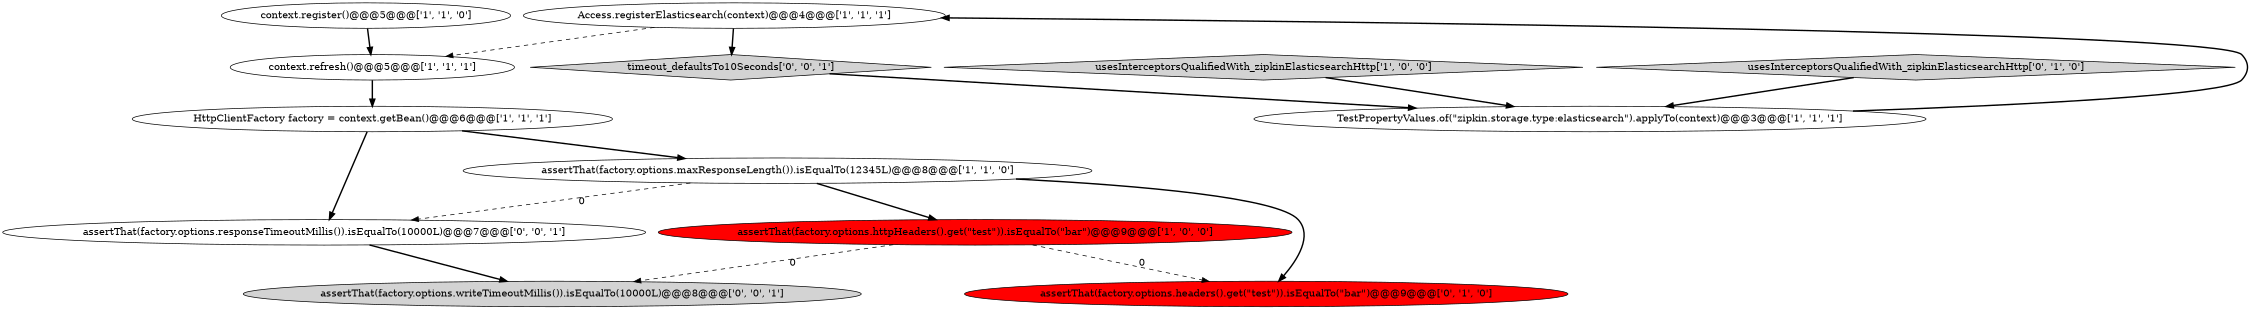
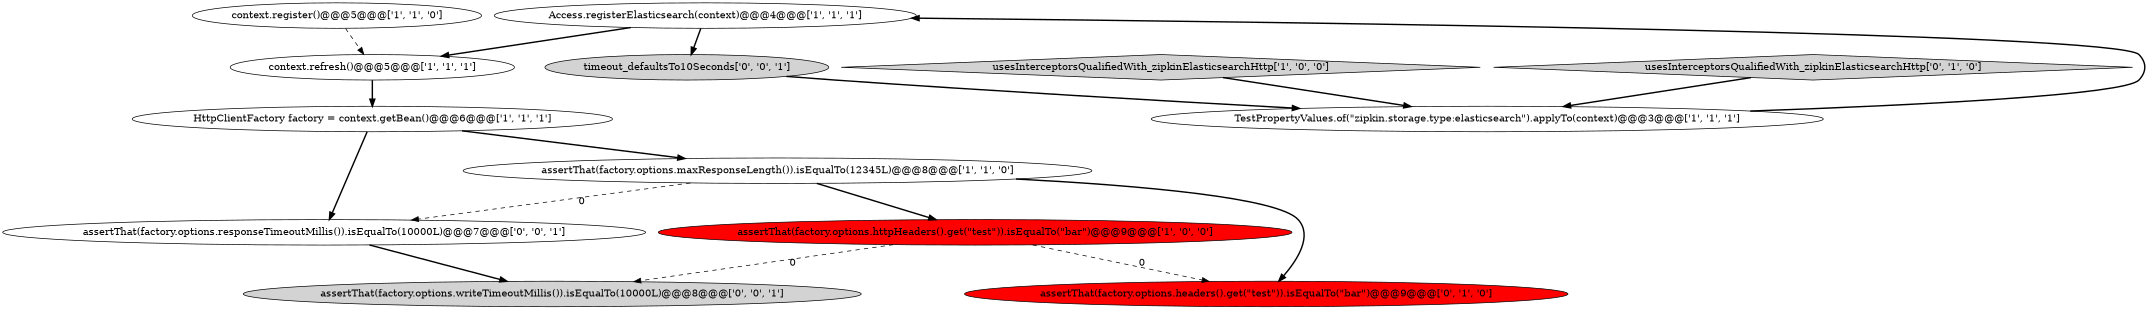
(369, 38) -> (353, 39)
(554, 41) -> (540, 41)
(731, 67) -> (687, 67)
